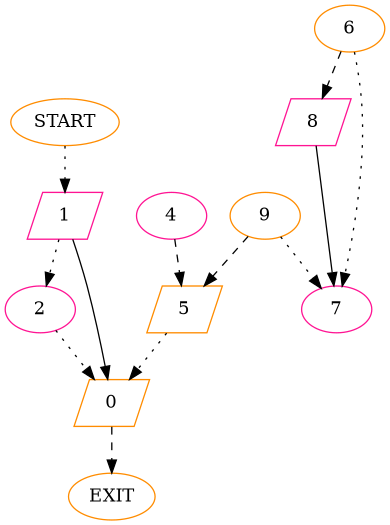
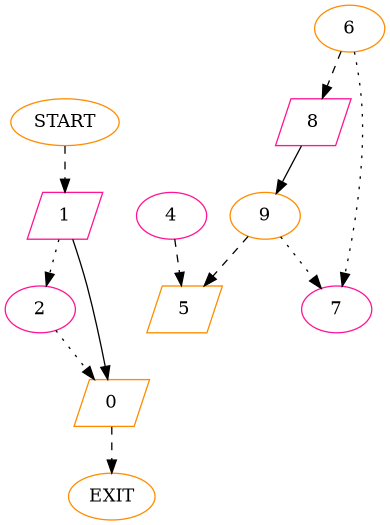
(65, 163) -> (65, 163)
(324, 209) -> (292, 164)
(152, 351) -> none
